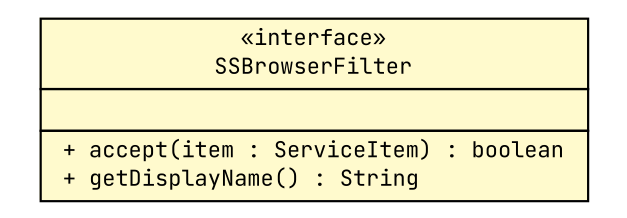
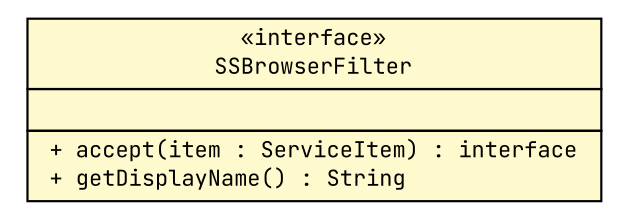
(314, 151) -> (314, 151)
